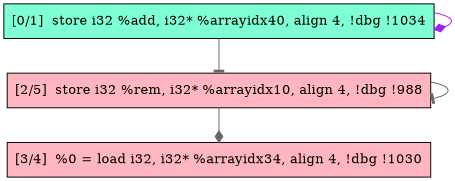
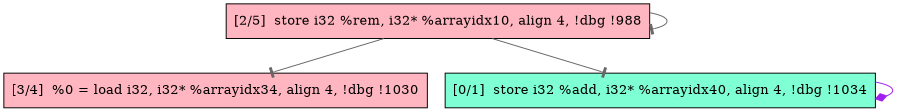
(219, 54) -> (547, 55)
(219, 119) -> (329, 55)
